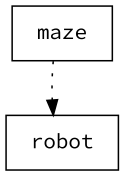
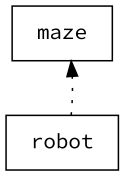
(52, 81) -> (72, 96)
